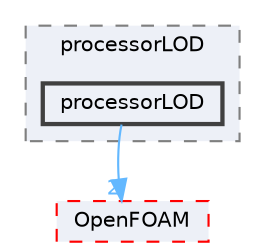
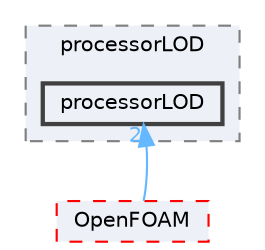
(118, 155) -> (147, 174)
